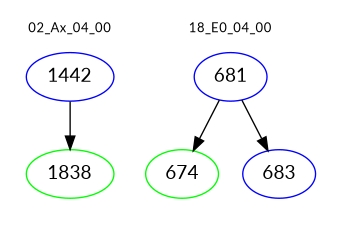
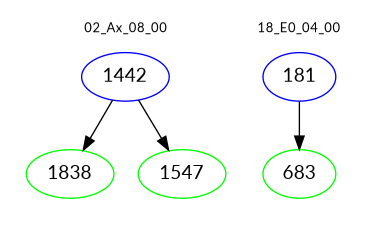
(70, 29) -> (126, 29)
(231, 77) -> (299, 77)
(182, 174) -> none
none -> (182, 174)
(279, 174) -> (299, 174)
